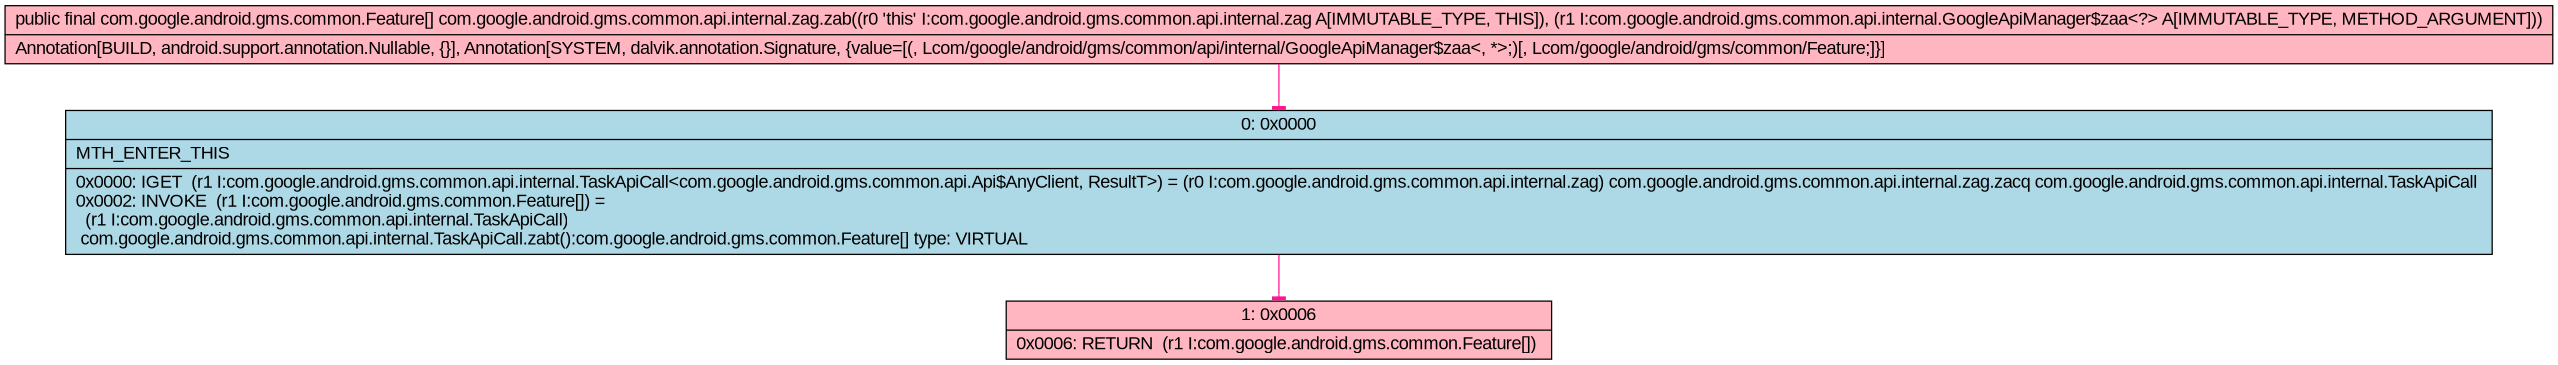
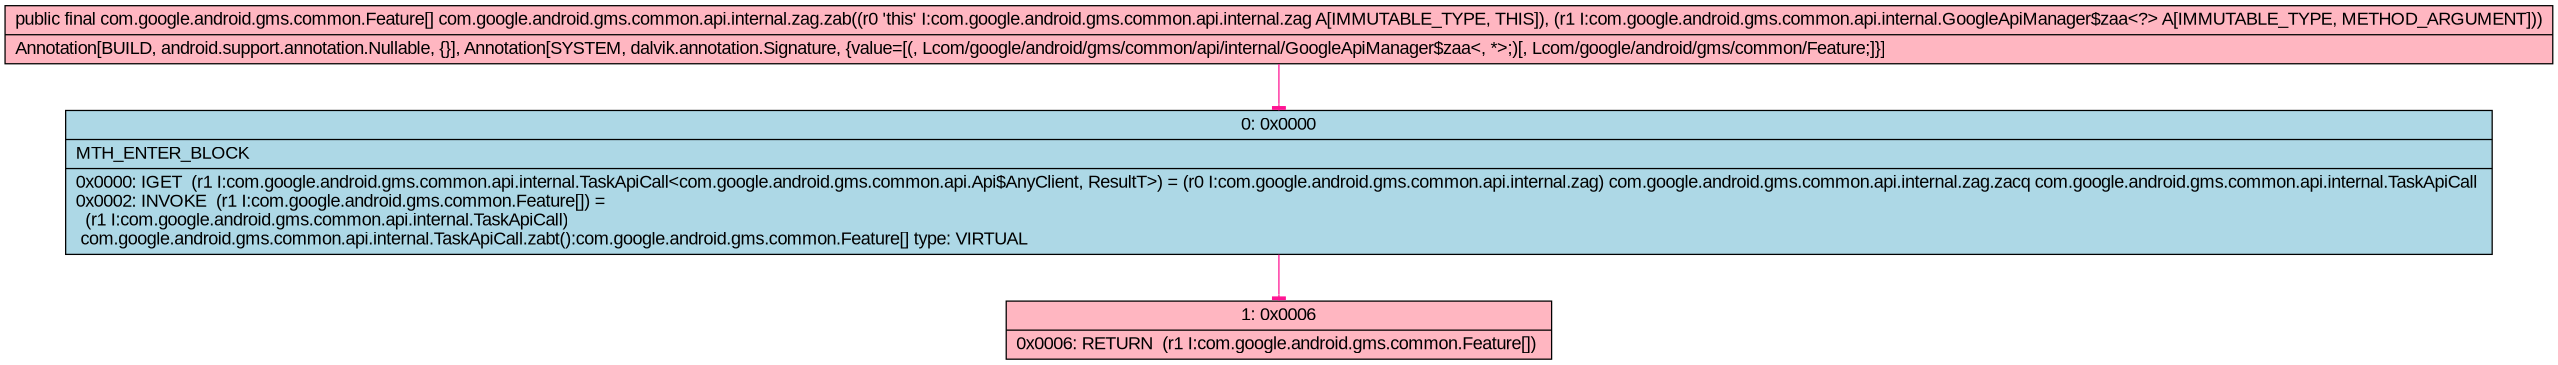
(153, 153) -> (163, 153)
